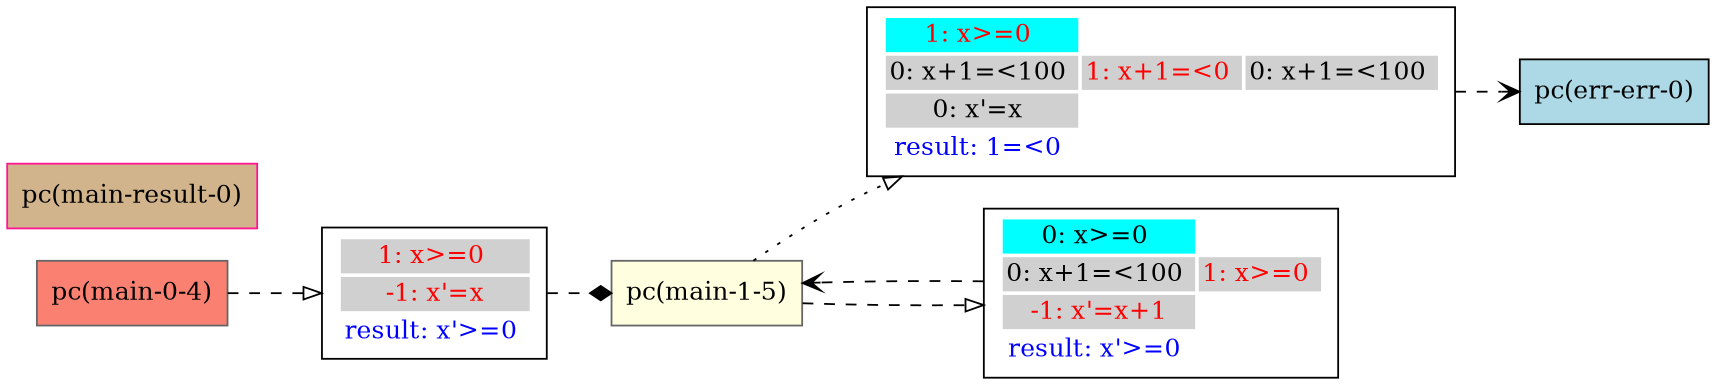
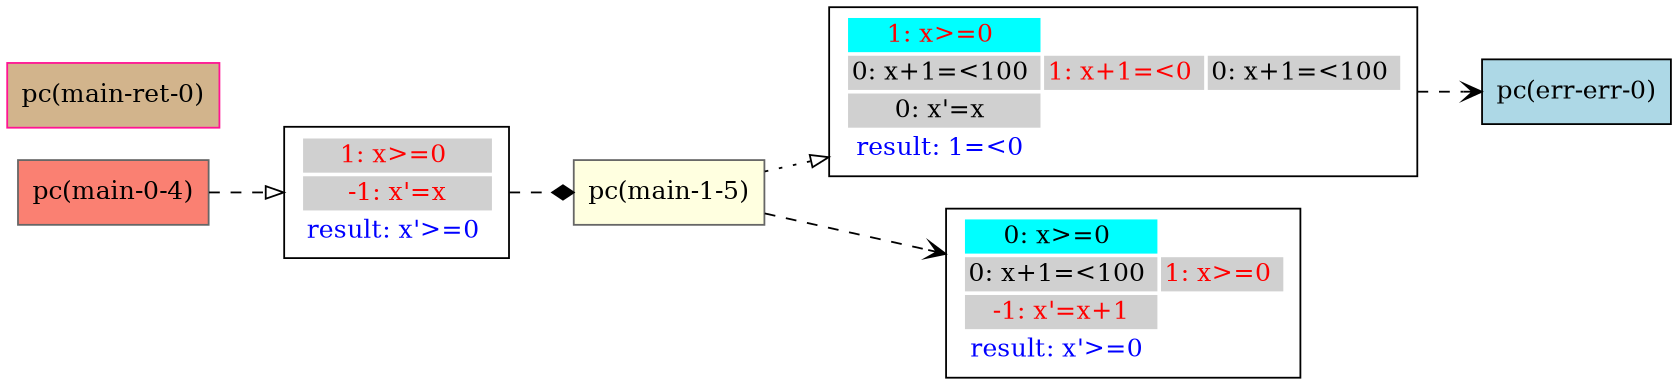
(132, 196) -> (113, 95)
(902, 281) -> none
(884, 305) -> (846, 232)
